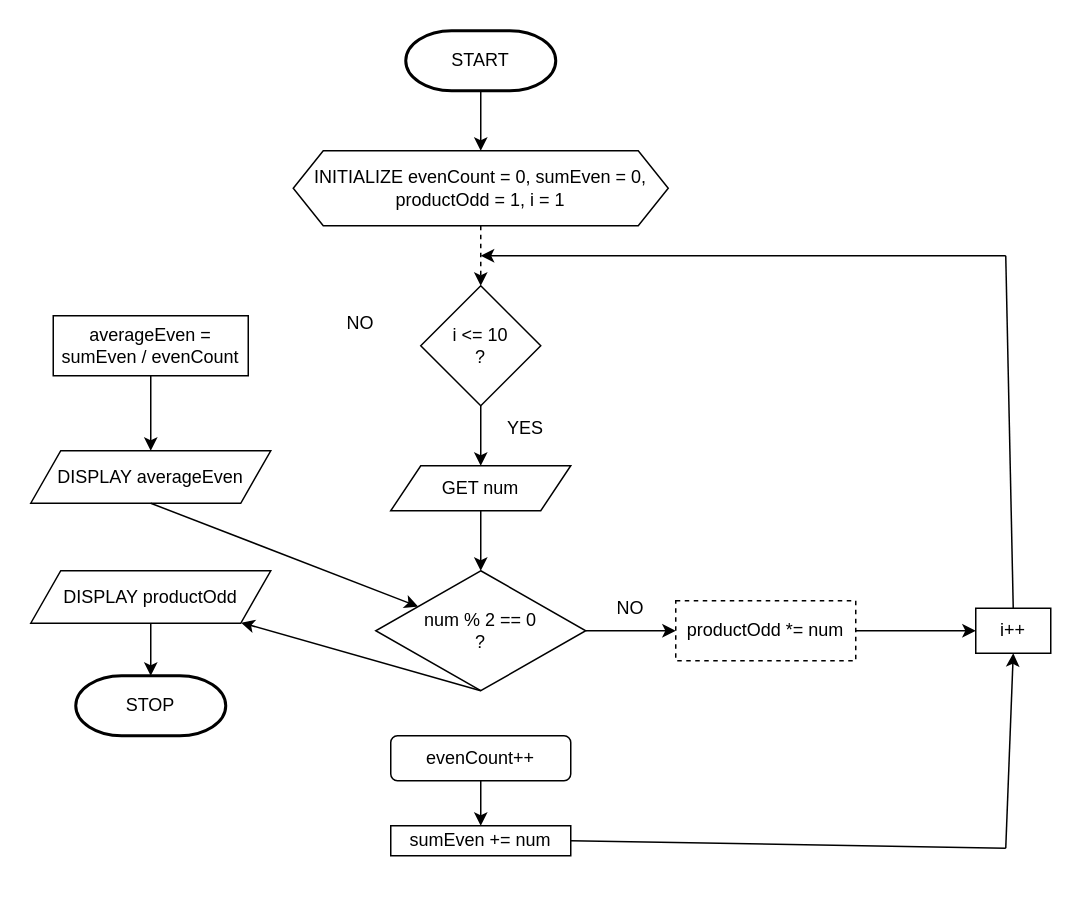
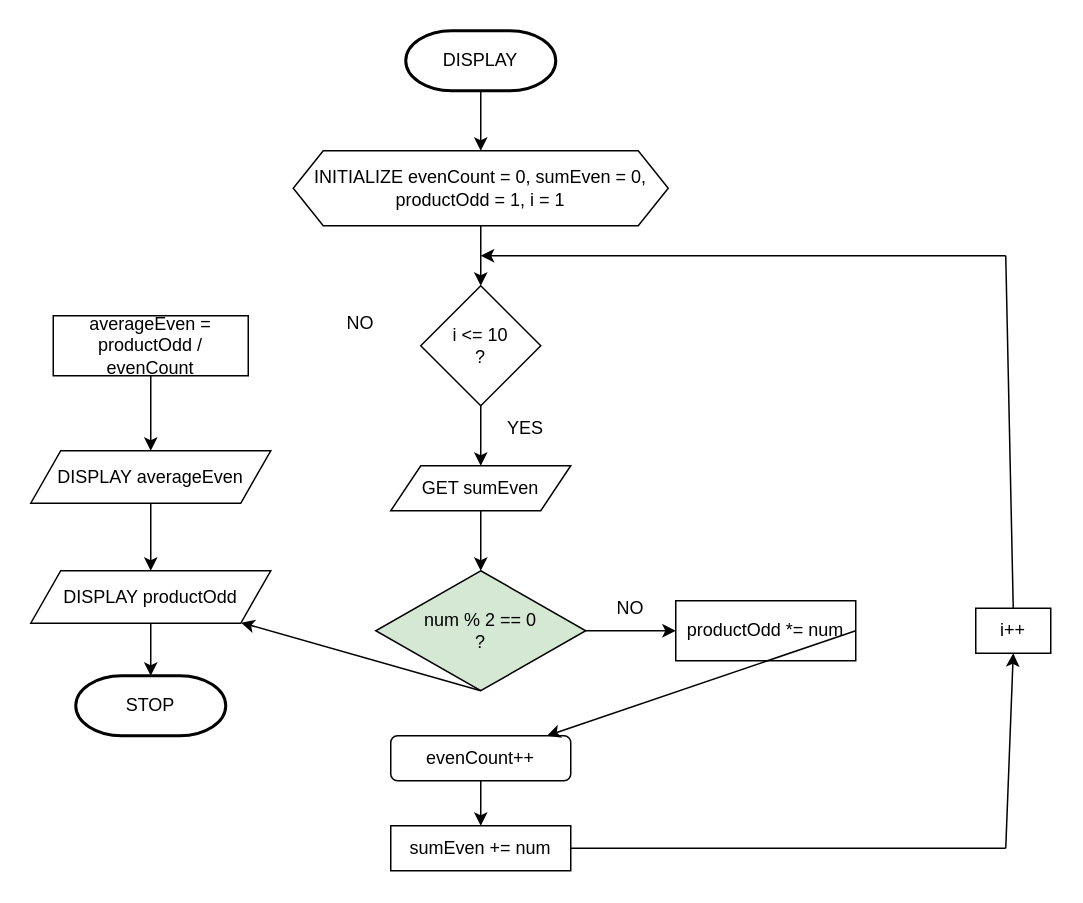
(481, 61) -> (481, 61)
(481, 250) -> (481, 250)
(151, 346) -> (151, 346)
(481, 488) -> (481, 488)
(280, 553) -> (151, 532)
(481, 631) -> (481, 631)
(766, 631) -> (766, 631)
(911, 631) -> (706, 682)
(481, 841) -> (481, 848)
